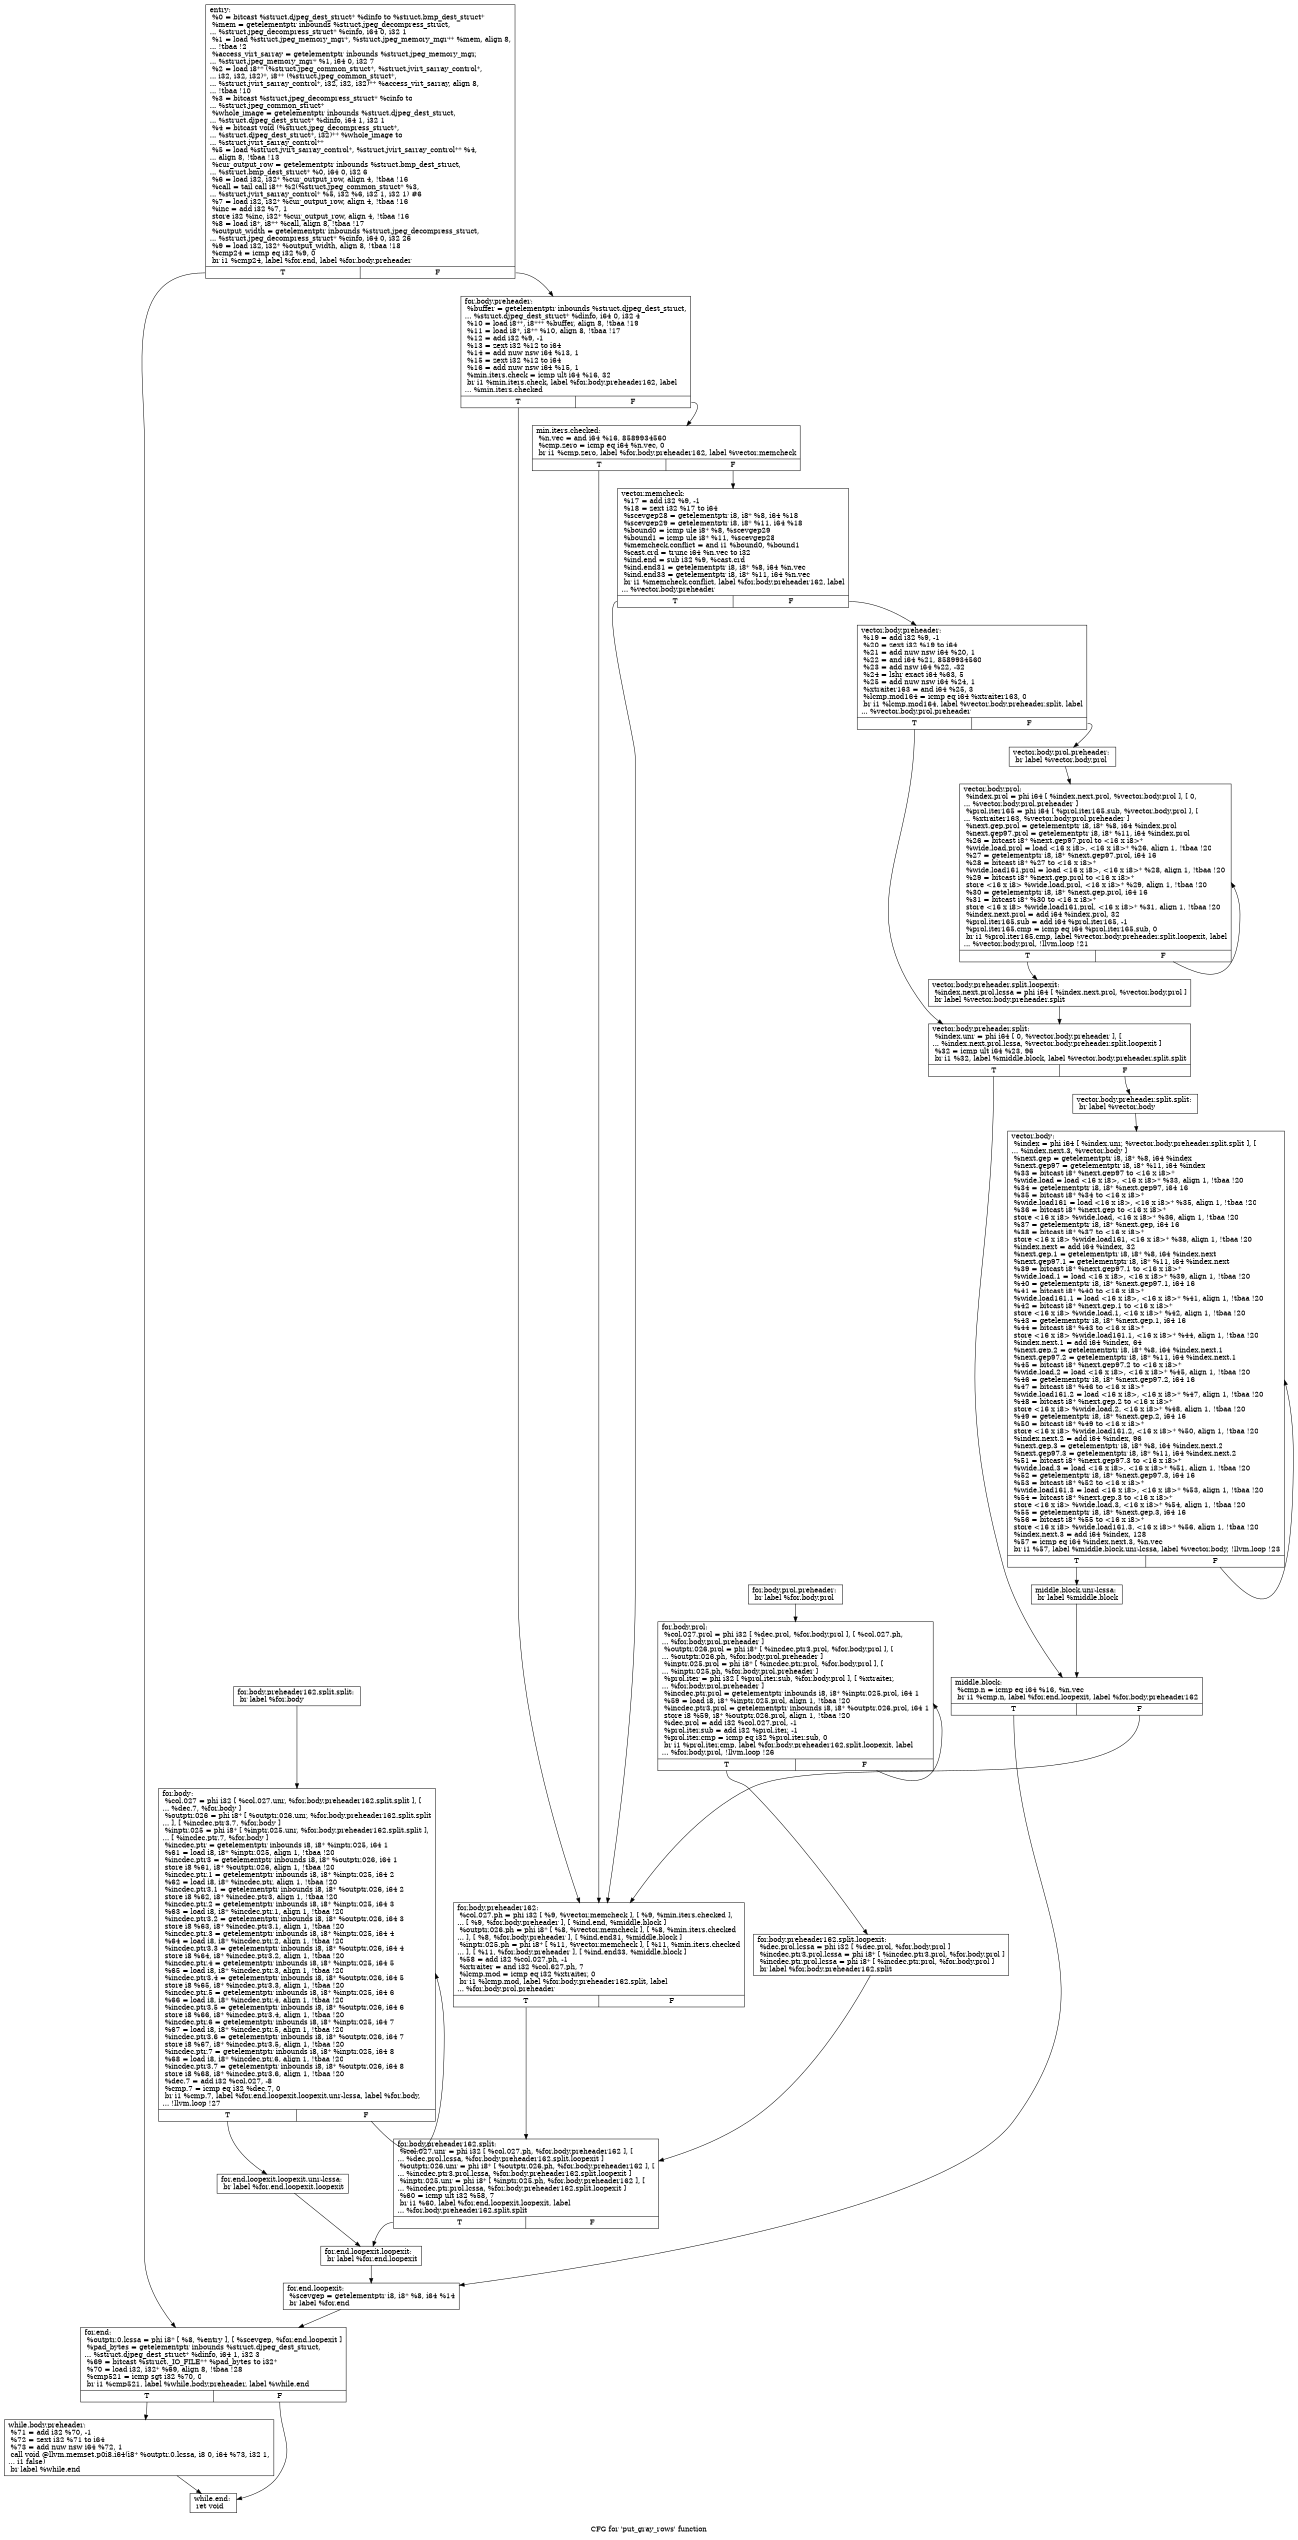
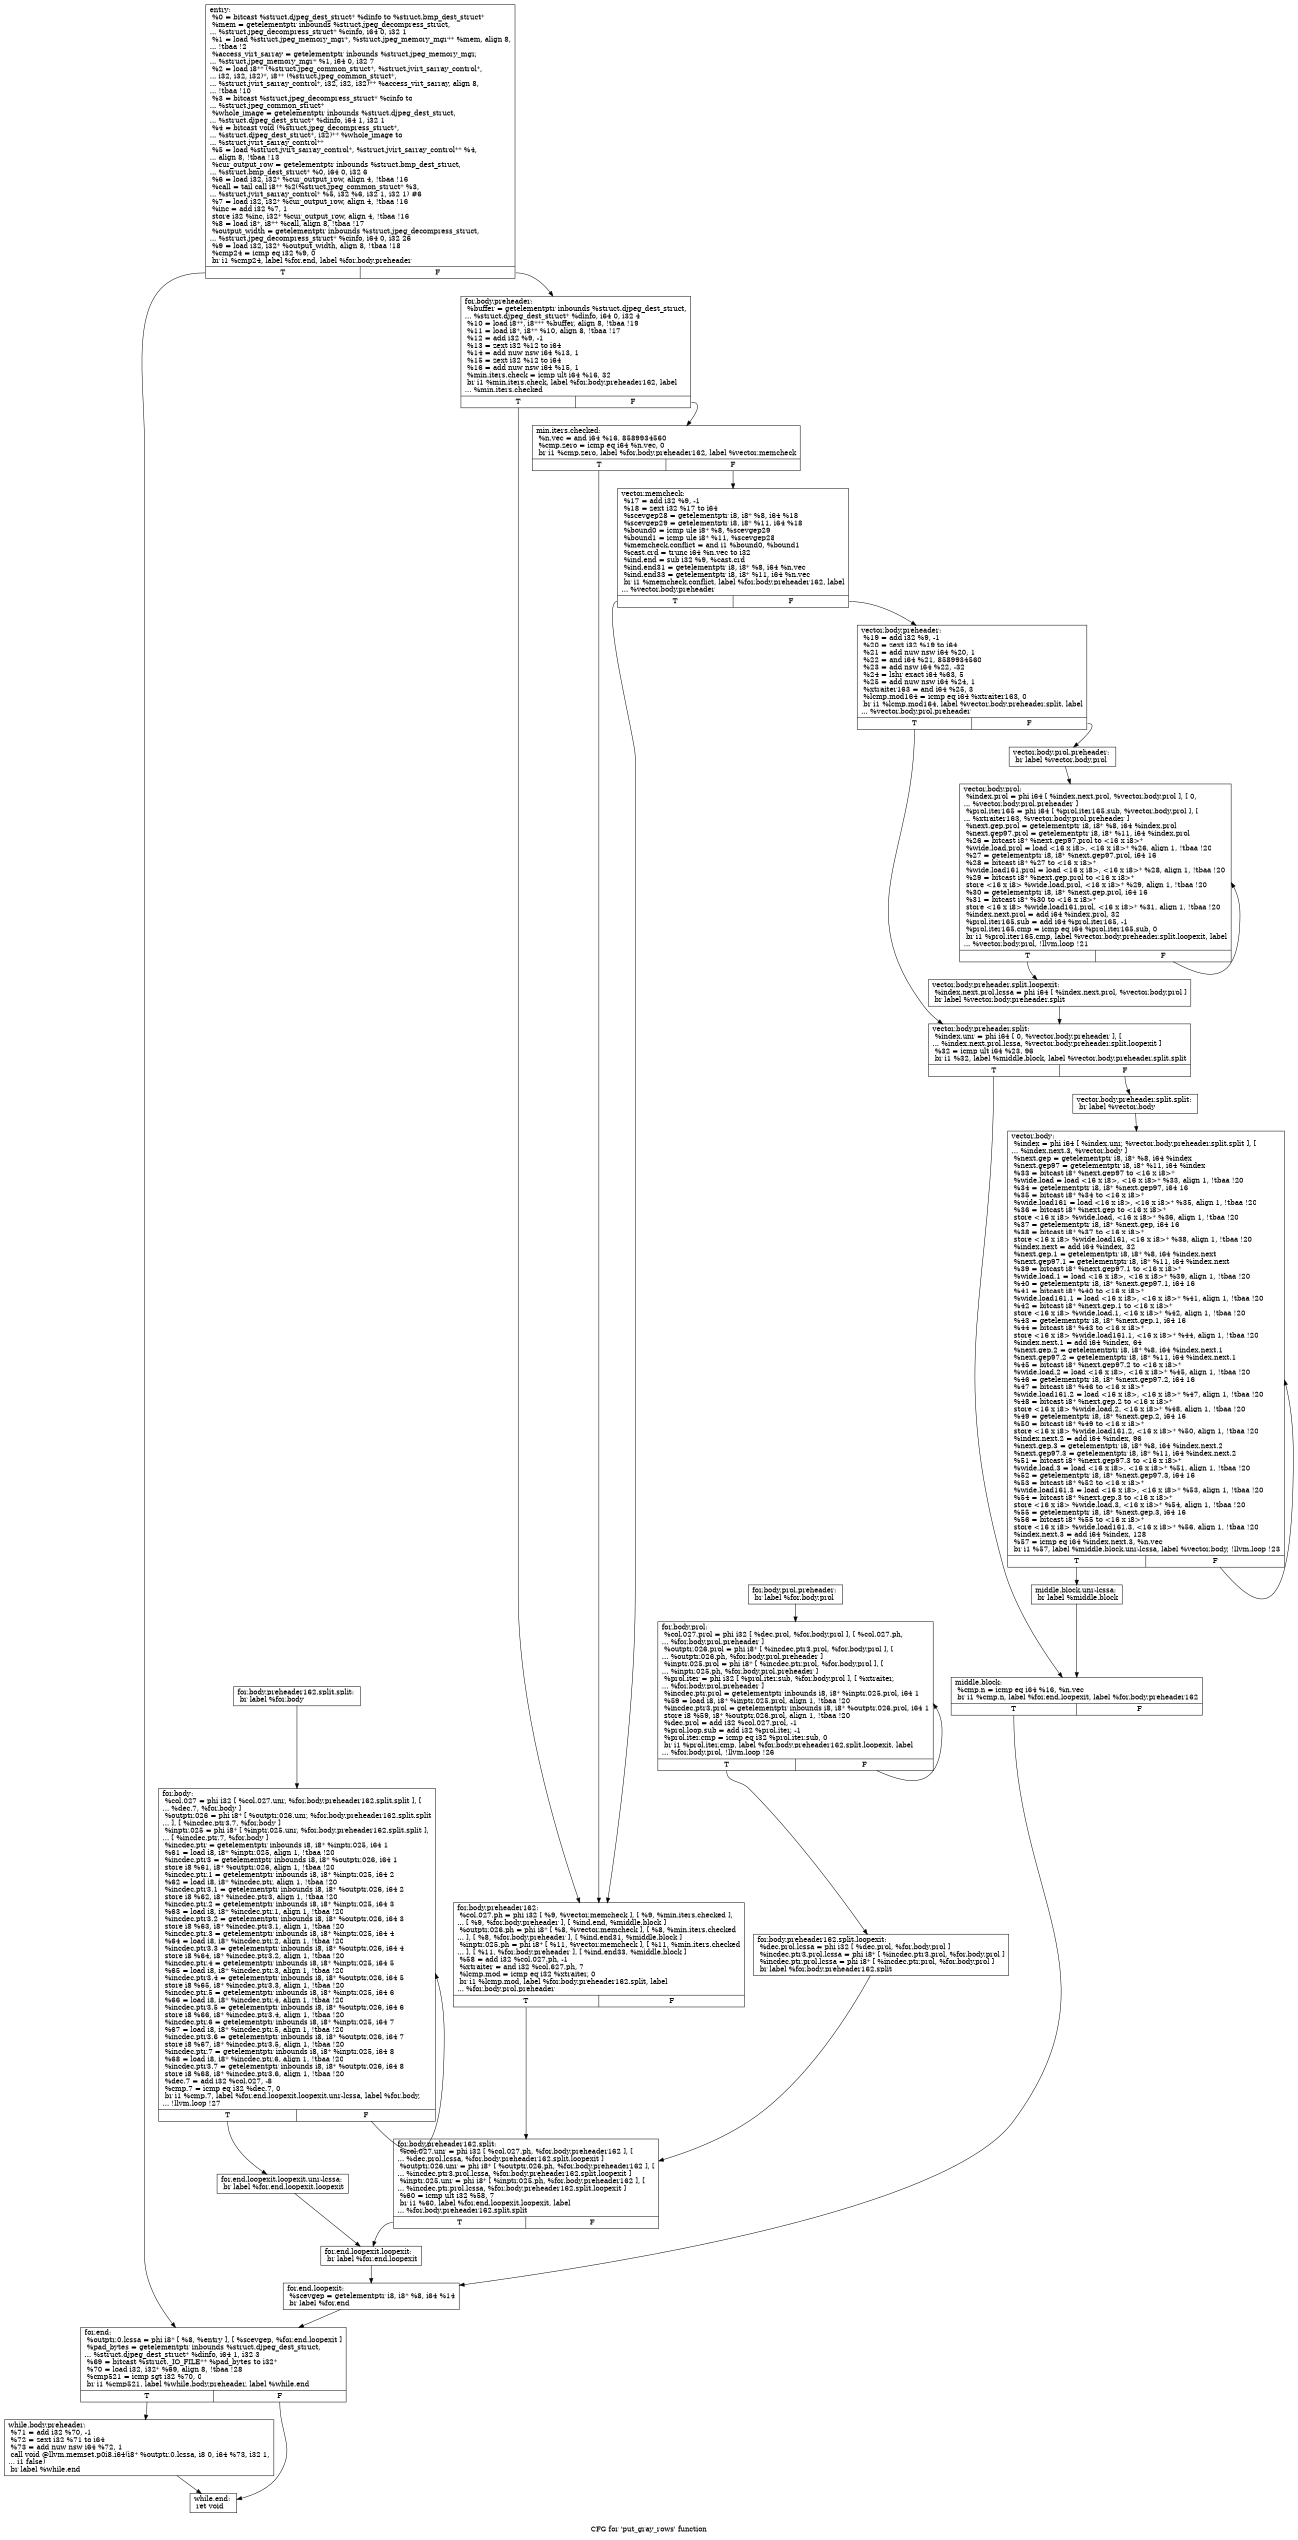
(730, 1731) -> (731, 1731)
(873, 1772) -> none
